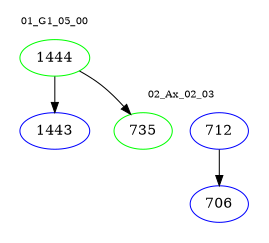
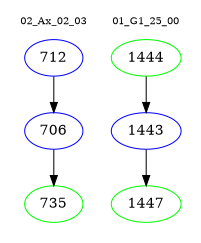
(55, 22) -> (146, 22)
(112, 94) -> (54, 163)
none -> (146, 204)
